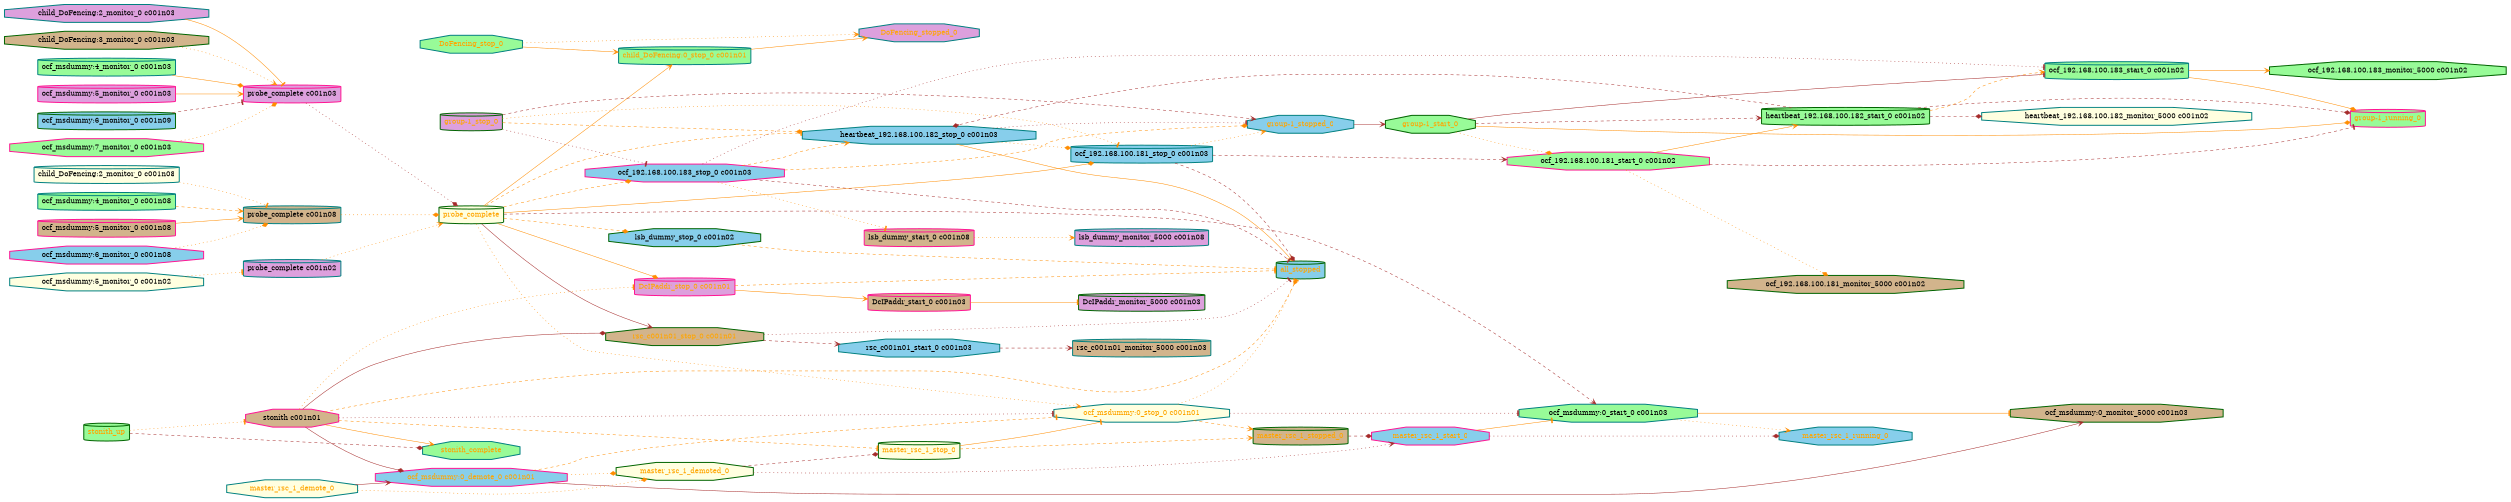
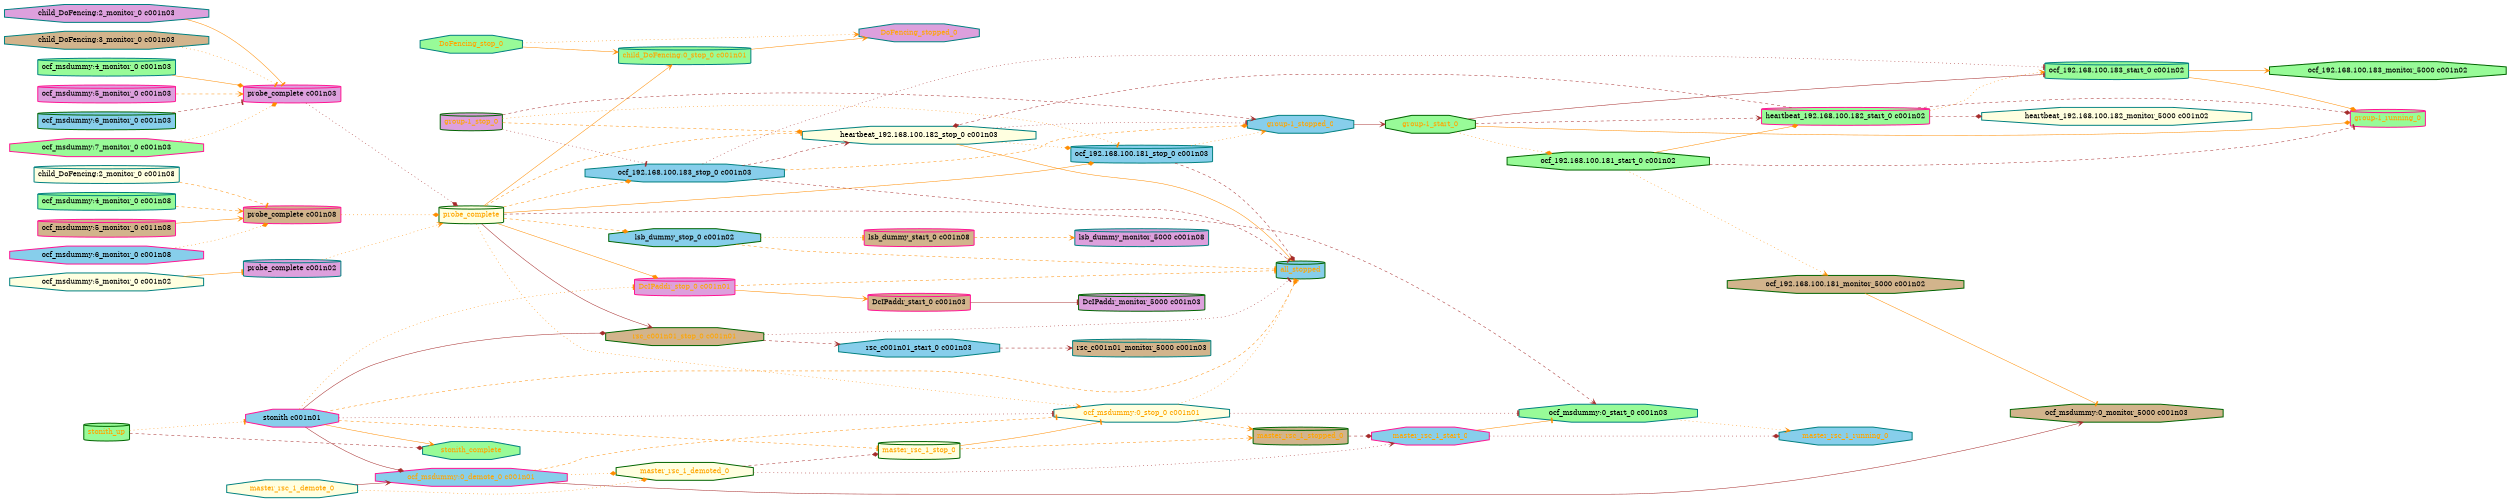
(107, 40) -> (107, 40)
(228, 61) -> (228, 61)
(1982, 86) -> (1982, 86)
(207, 94) -> (207, 94)
(1846, 116) -> (1846, 116)
(107, 121) -> (107, 121)
(919, 135) -> (919, 135)
(1723, 139) -> (1723, 139)
(793, 154) -> (793, 154)
(1357, 157) -> none
(1608, 161) -> (1608, 161)
(685, 173) -> (685, 173)
(223, 192) -> (223, 192)
(801, 205) -> (811, 238)
(292, 215) -> (292, 215)
(1725, 222) -> (1725, 222)
(107, 228) -> (107, 228)
(1022, 238) -> (1022, 238)
(212, 274) -> (212, 274)
(1023, 302) -> (1023, 302)
(1853, 413) -> (1980, 348)
(292, 418) -> (292, 418)
